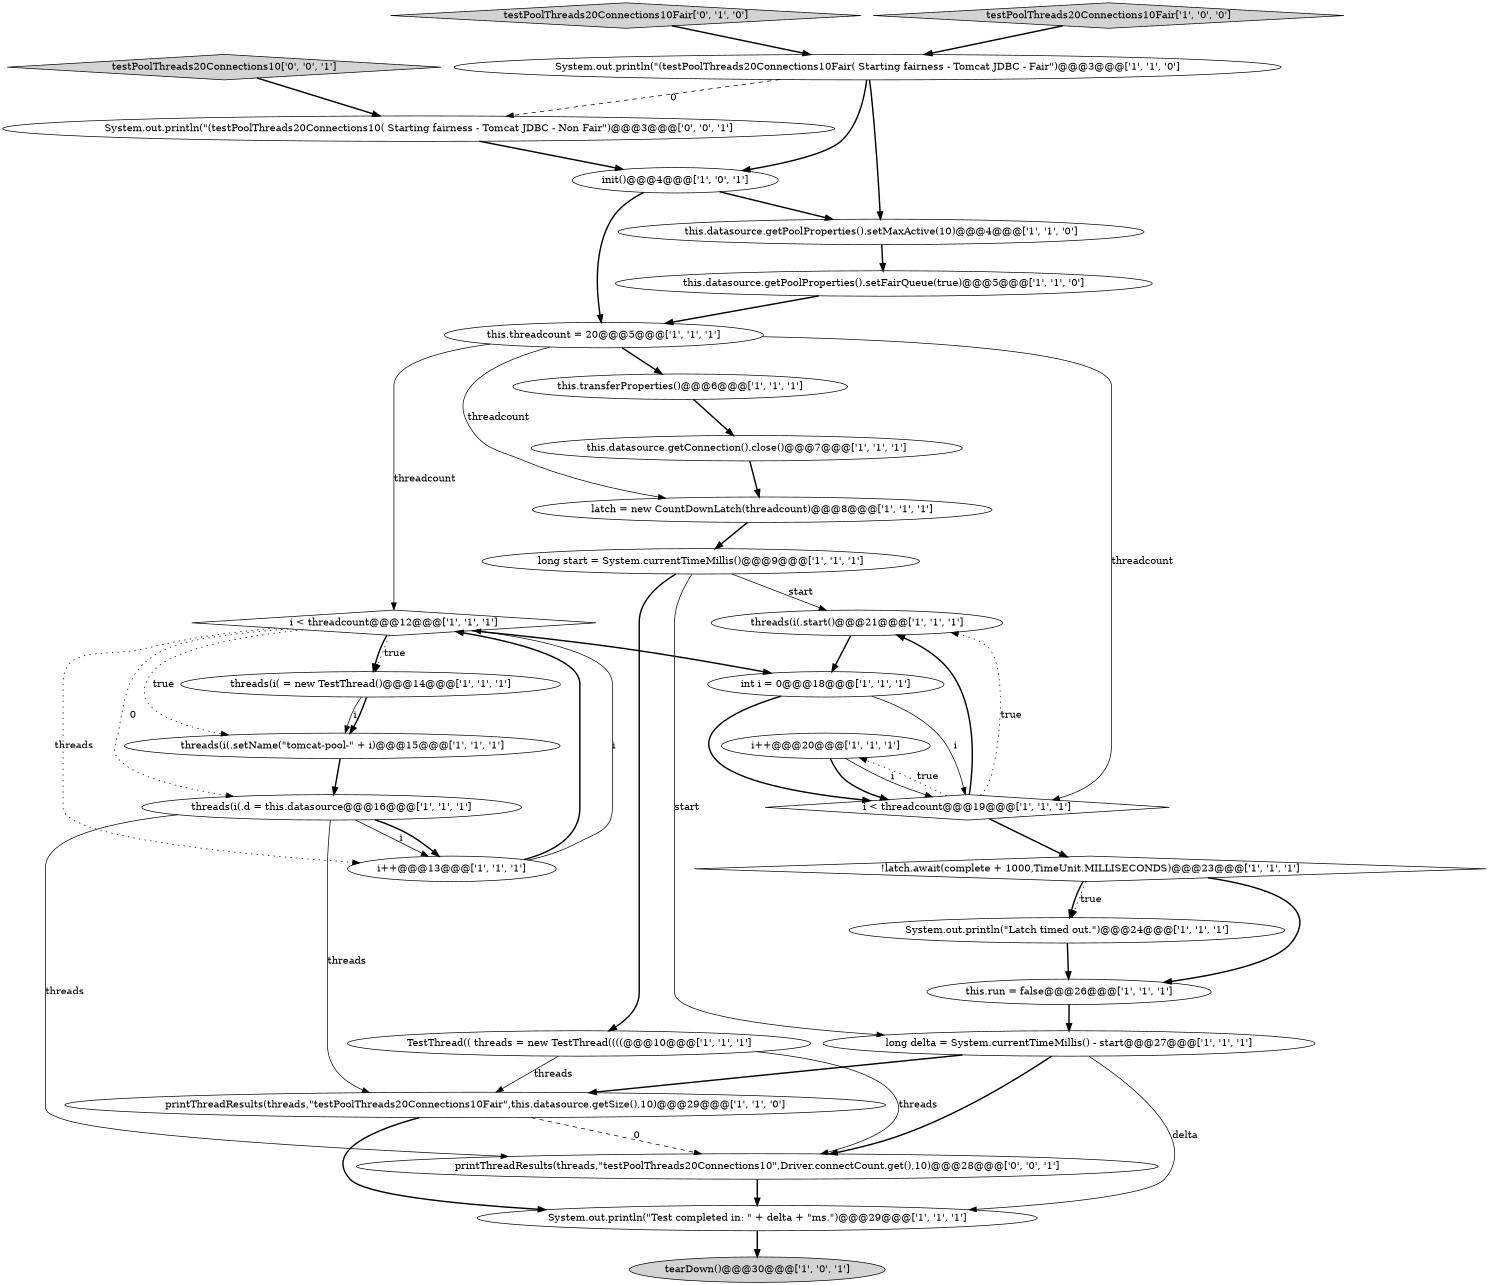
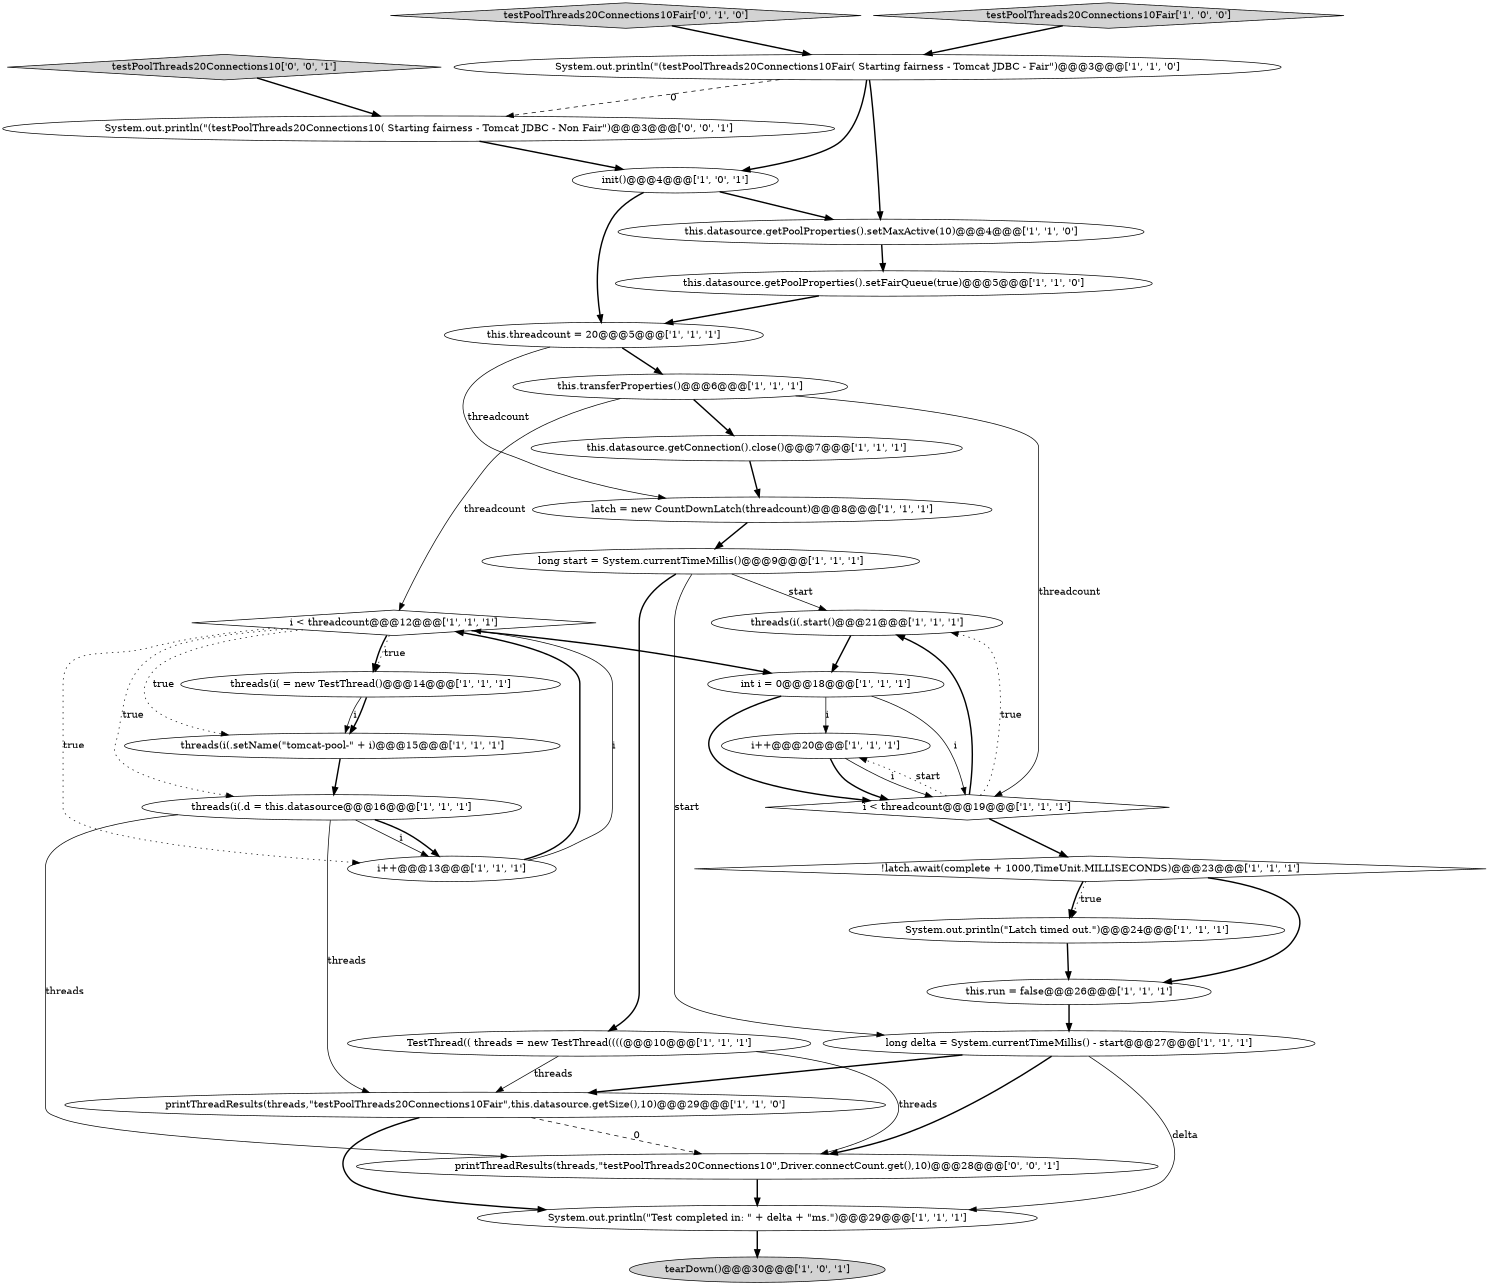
(1111, 426) -> (1039, 502)
(394, 439) -> (484, 470)
none -> (826, 712)
(133, 715) -> (133, 715)
(74, 746) -> (74, 746)
(928, 777) -> (928, 777)
